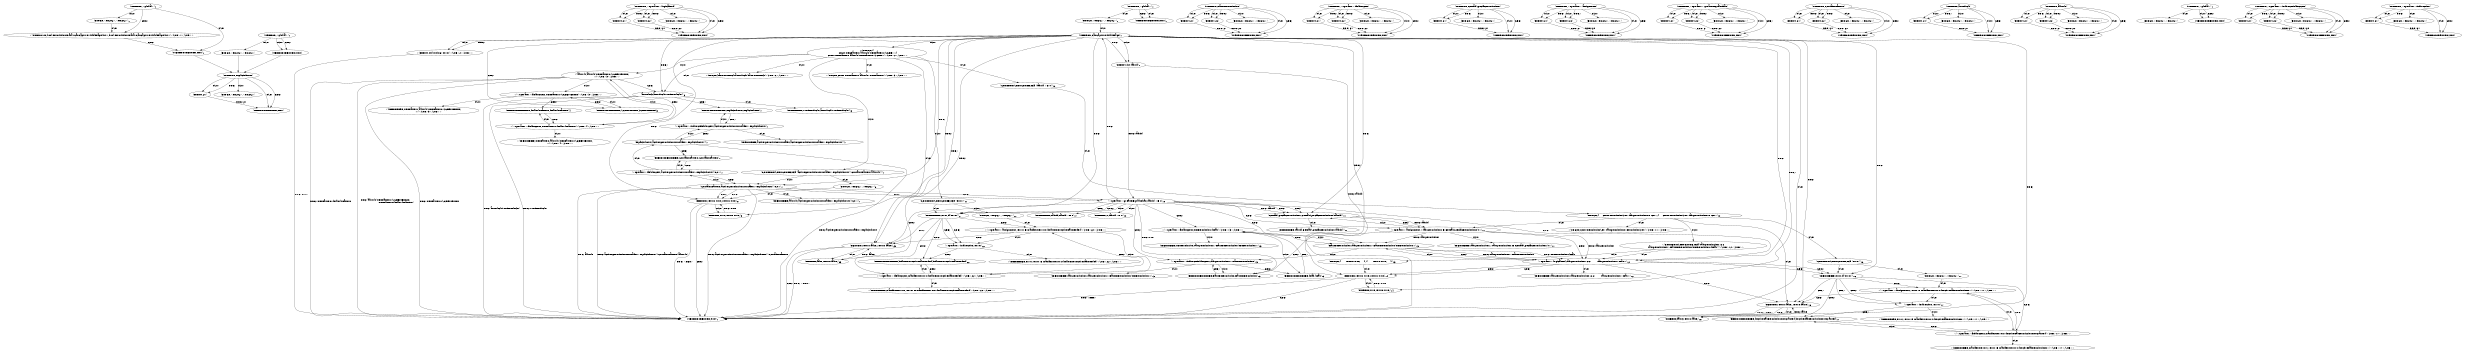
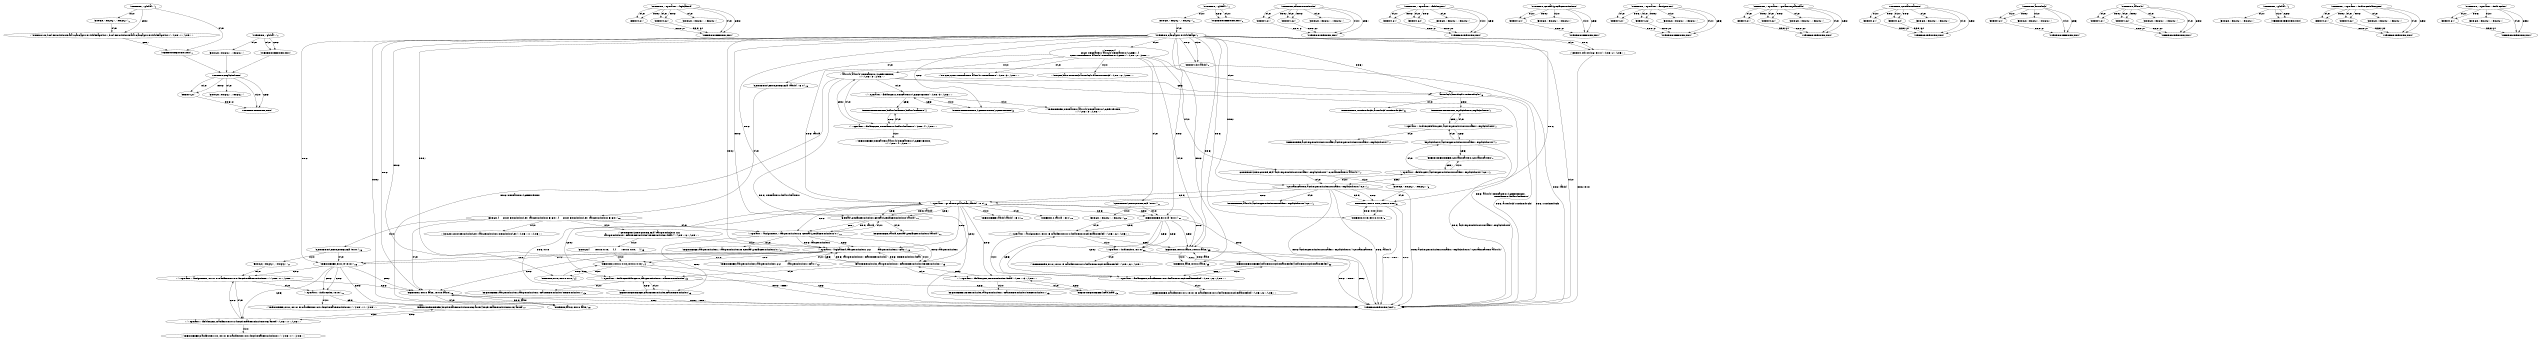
(1107, 122) -> (817, 61)
